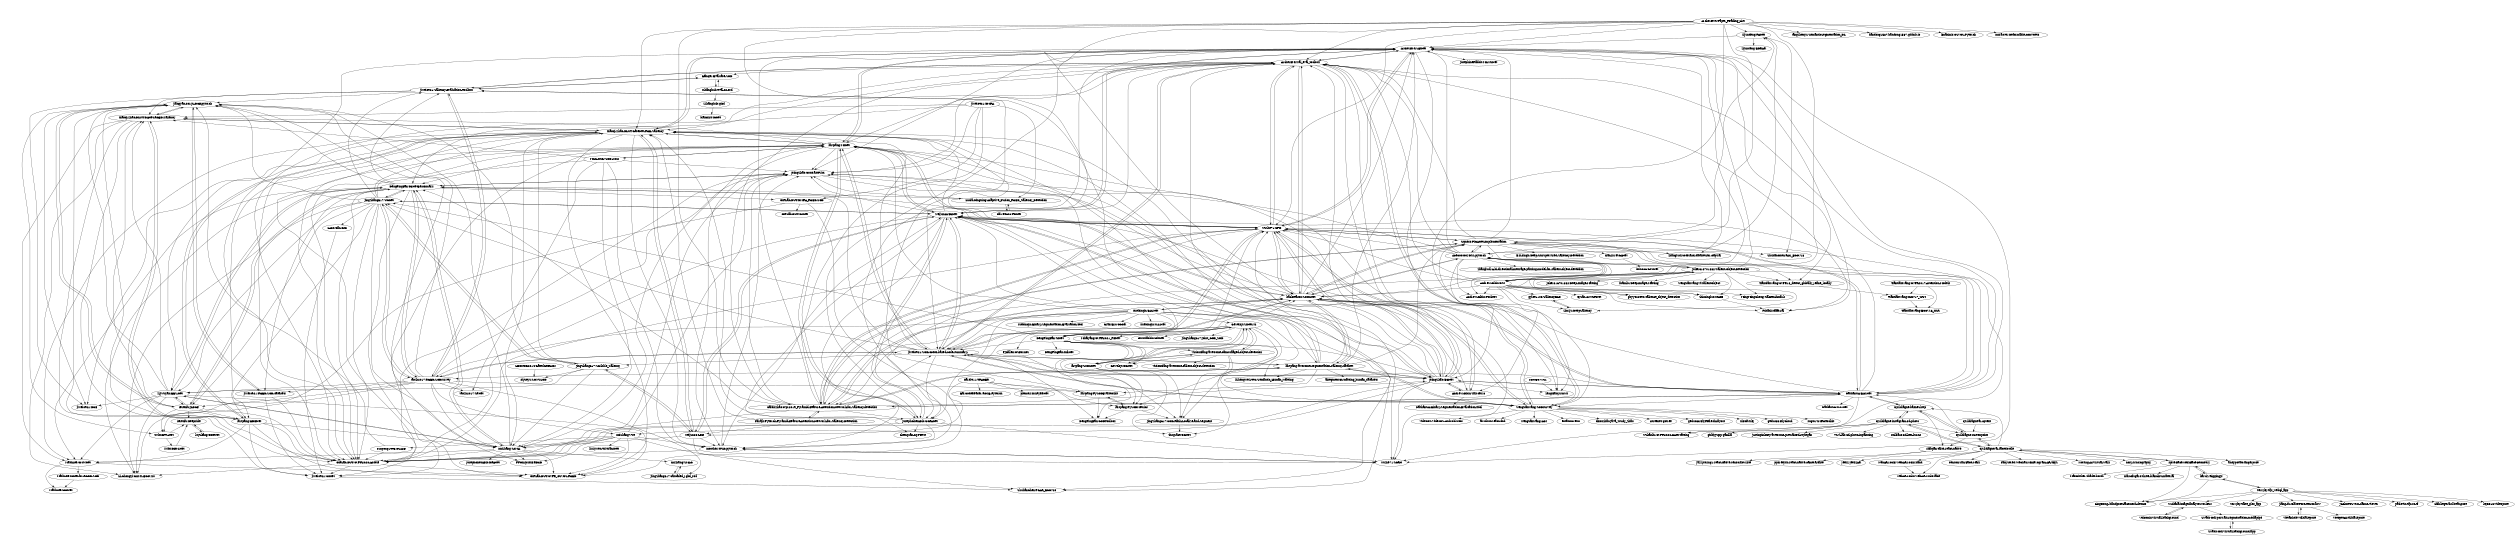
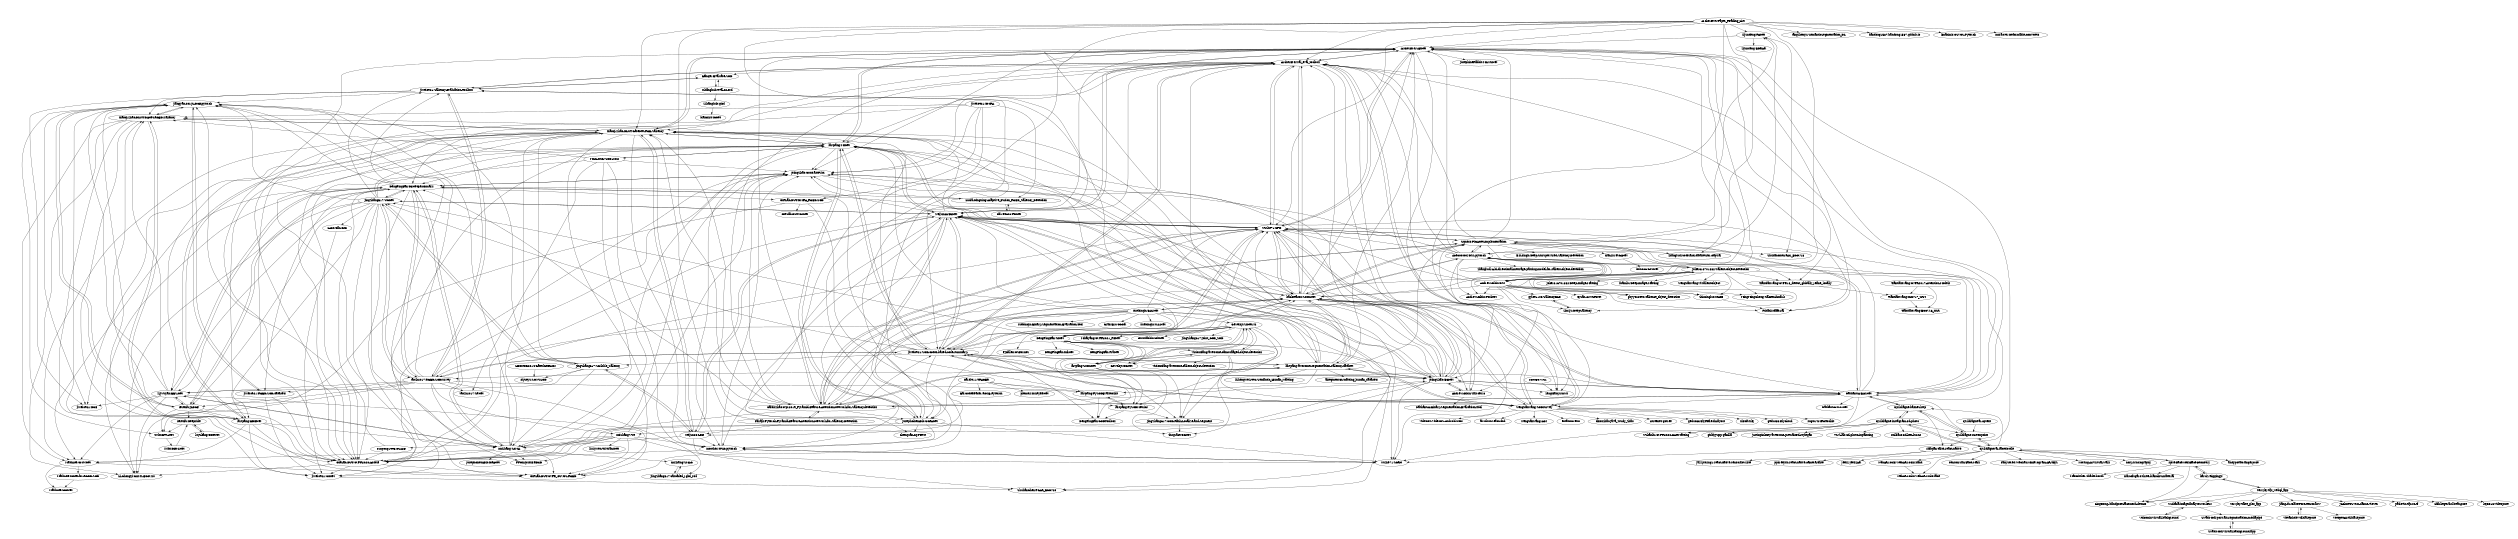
(1259, 320) -> (1191, 252)
none -> (1104, 352)
(176, 429) -> (176, 428)
